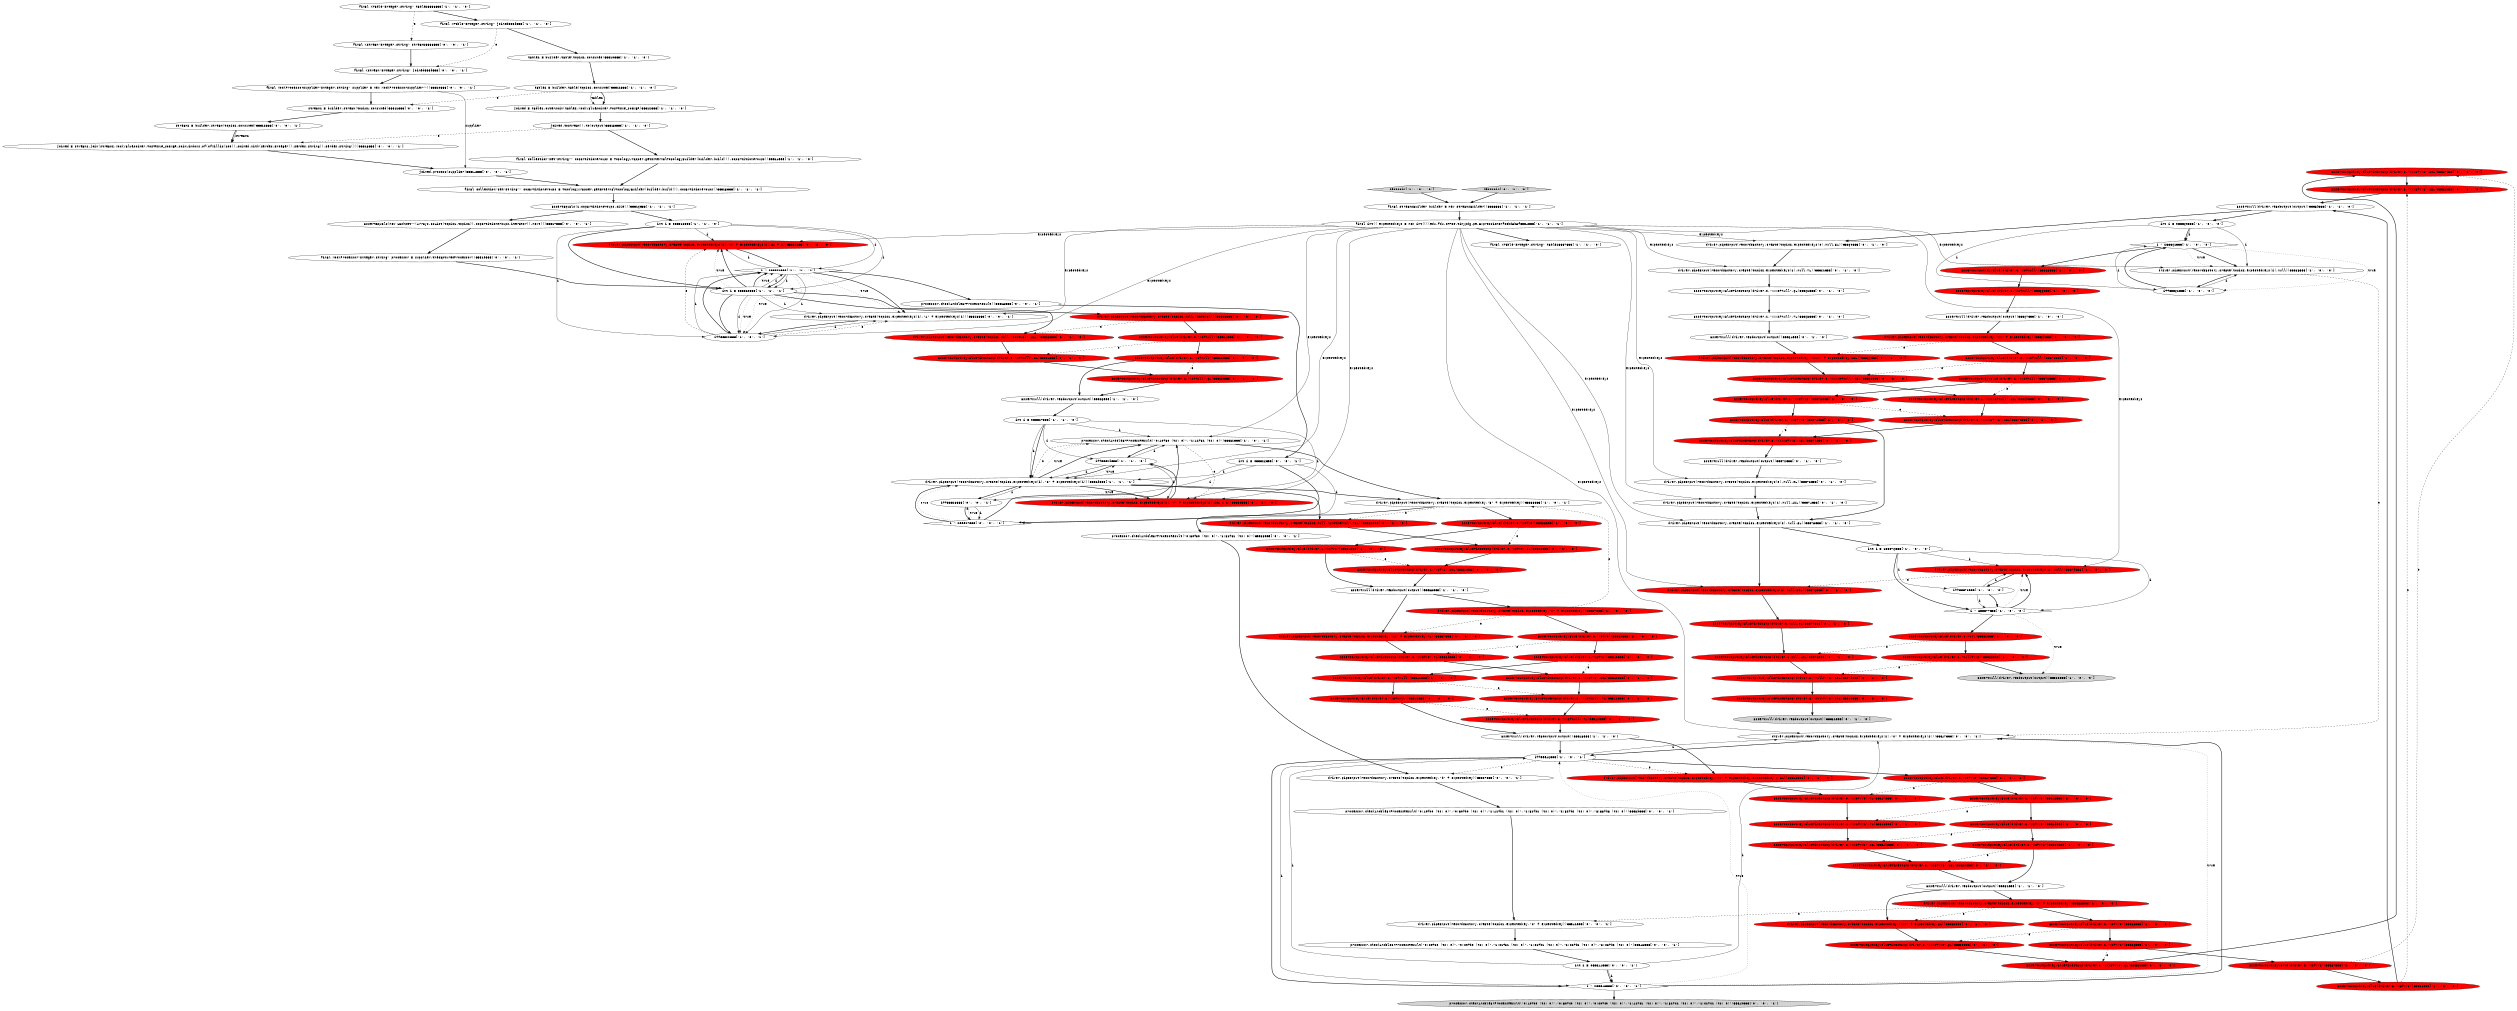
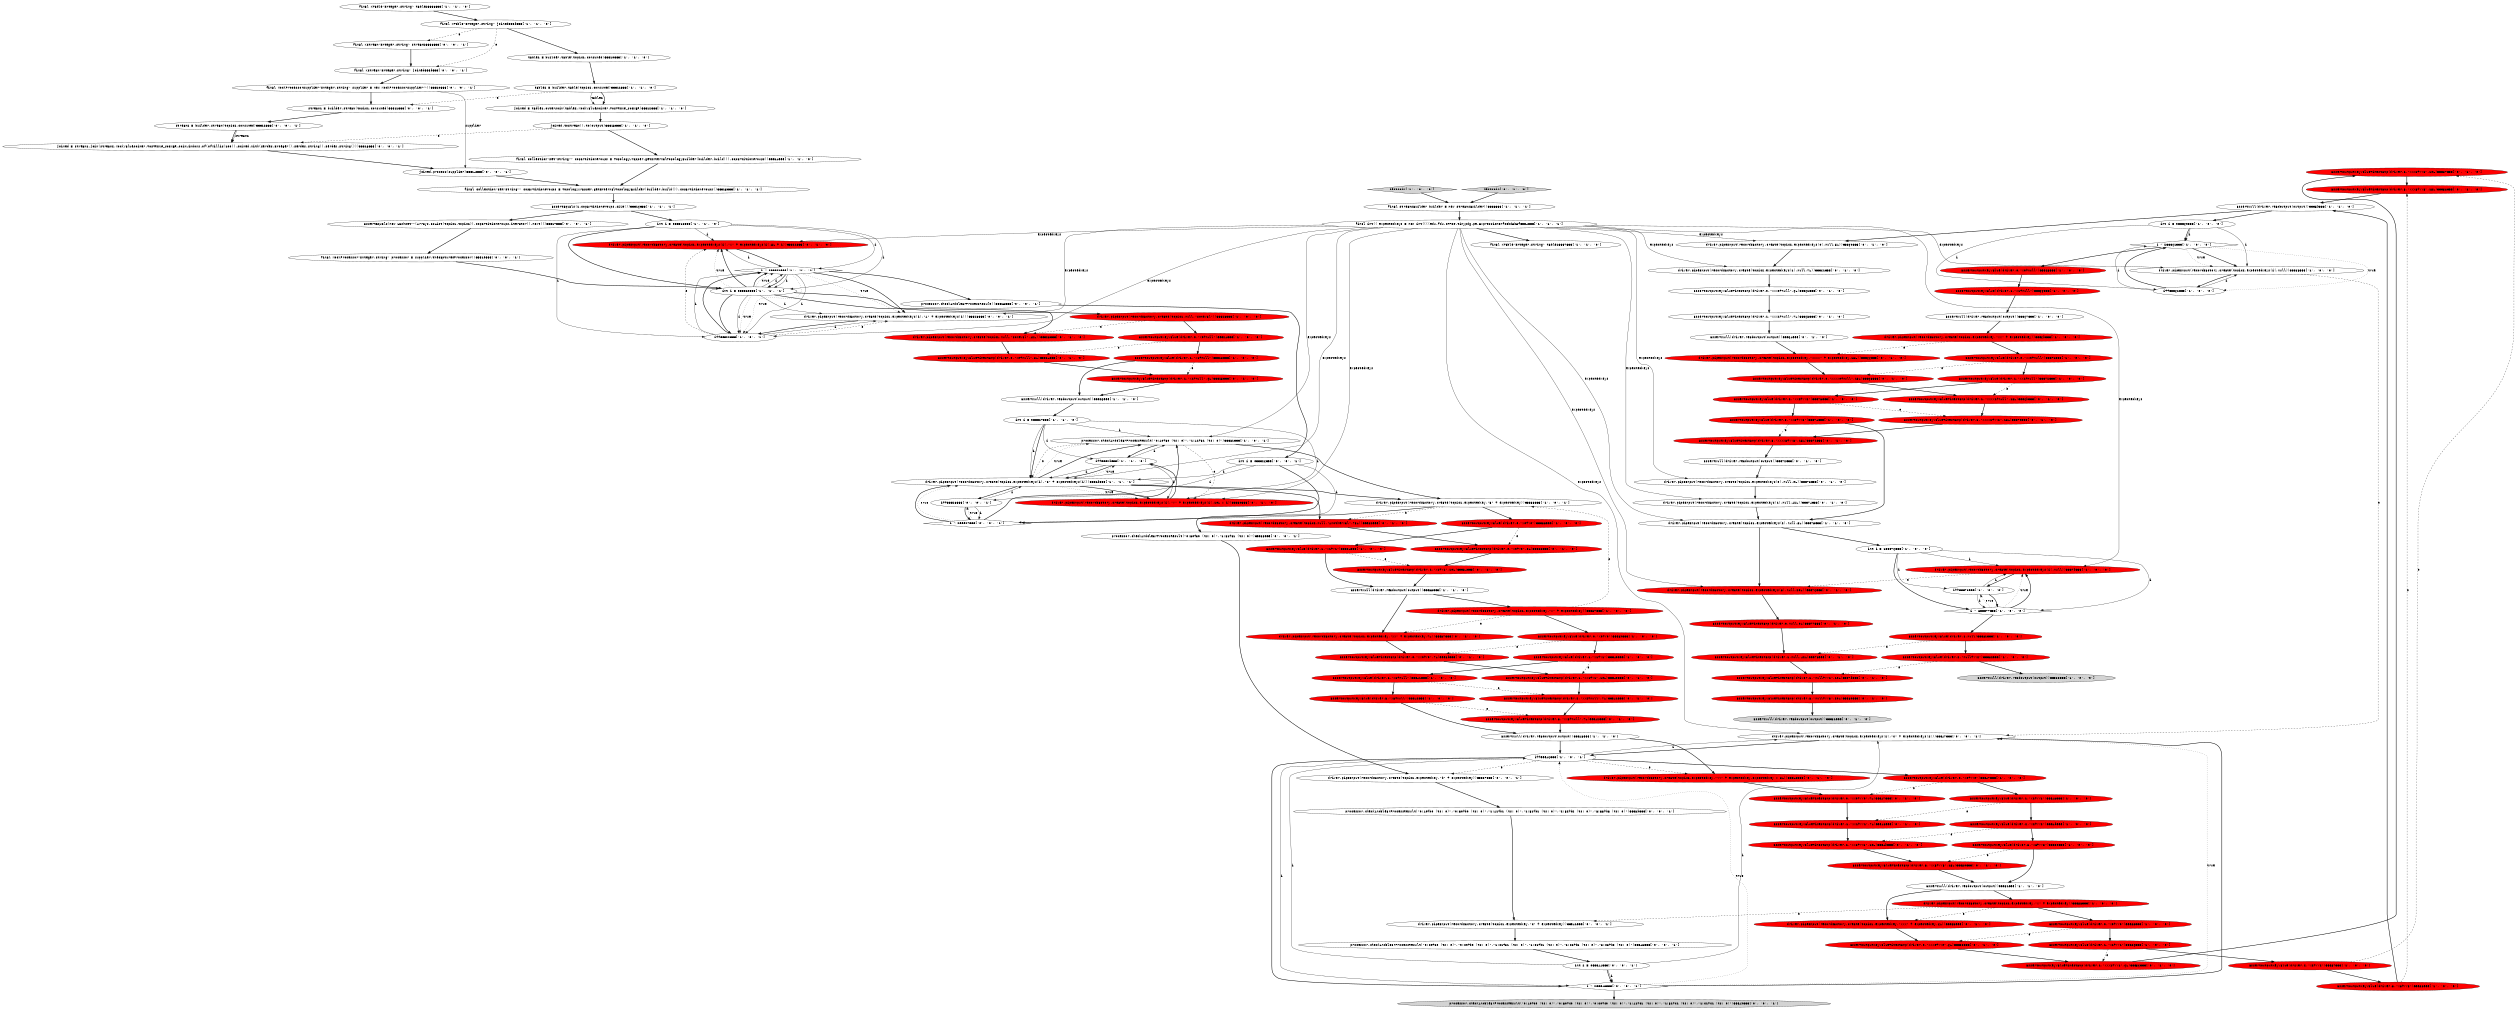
(413, 25) -> (455, 34)
(2047, 635) -> (1986, 603)
